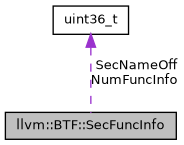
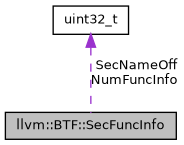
(91, 20) -> (91, 20)
